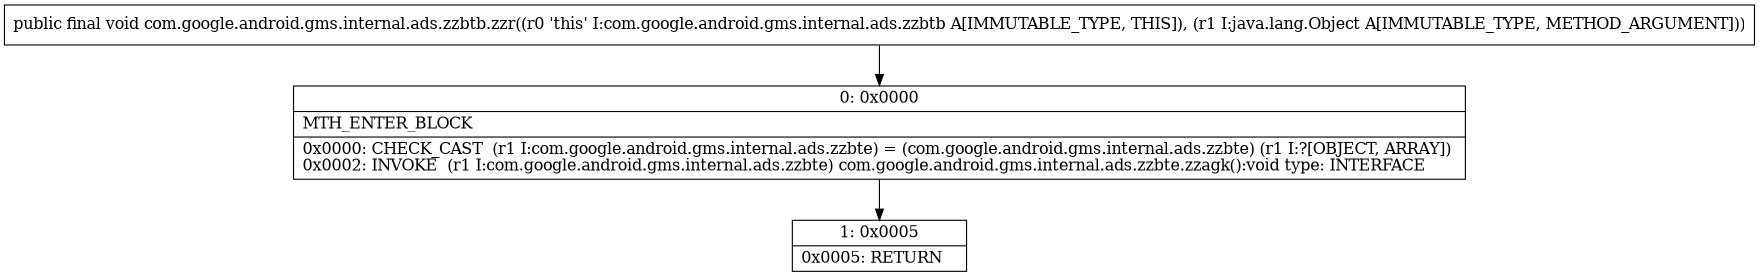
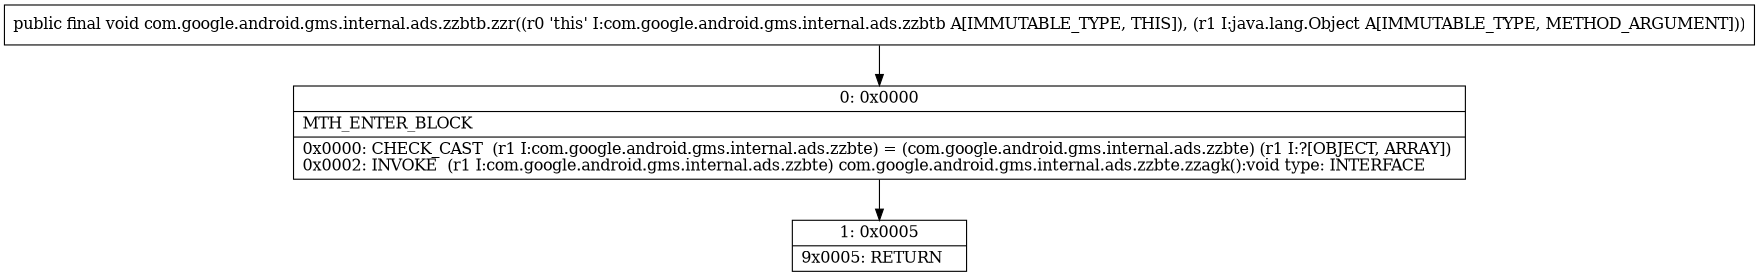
(879, 258) -> (879, 258)
